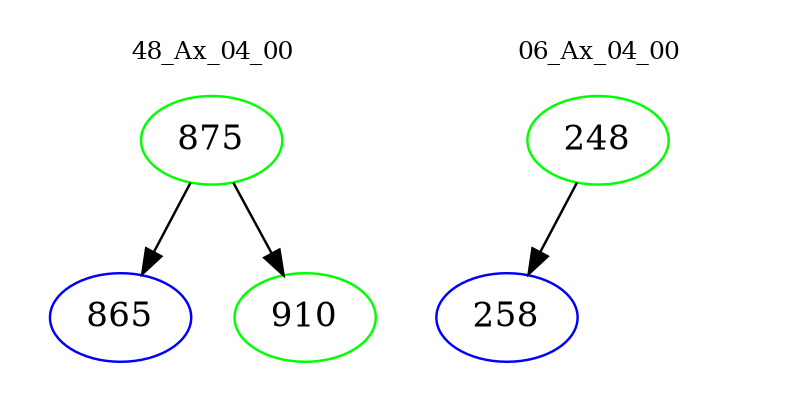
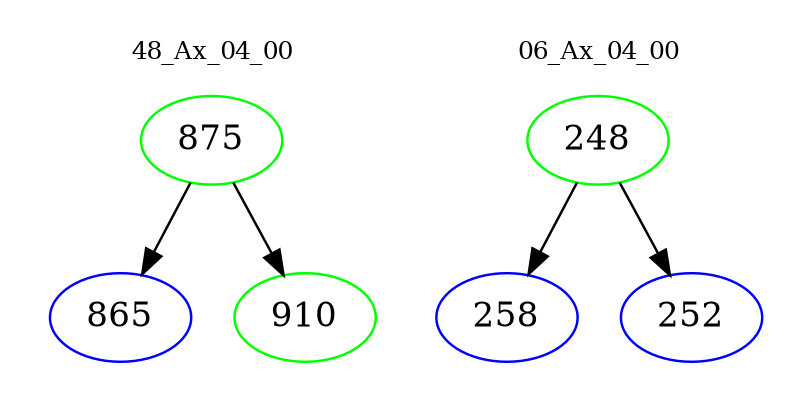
none -> (692, 317)
